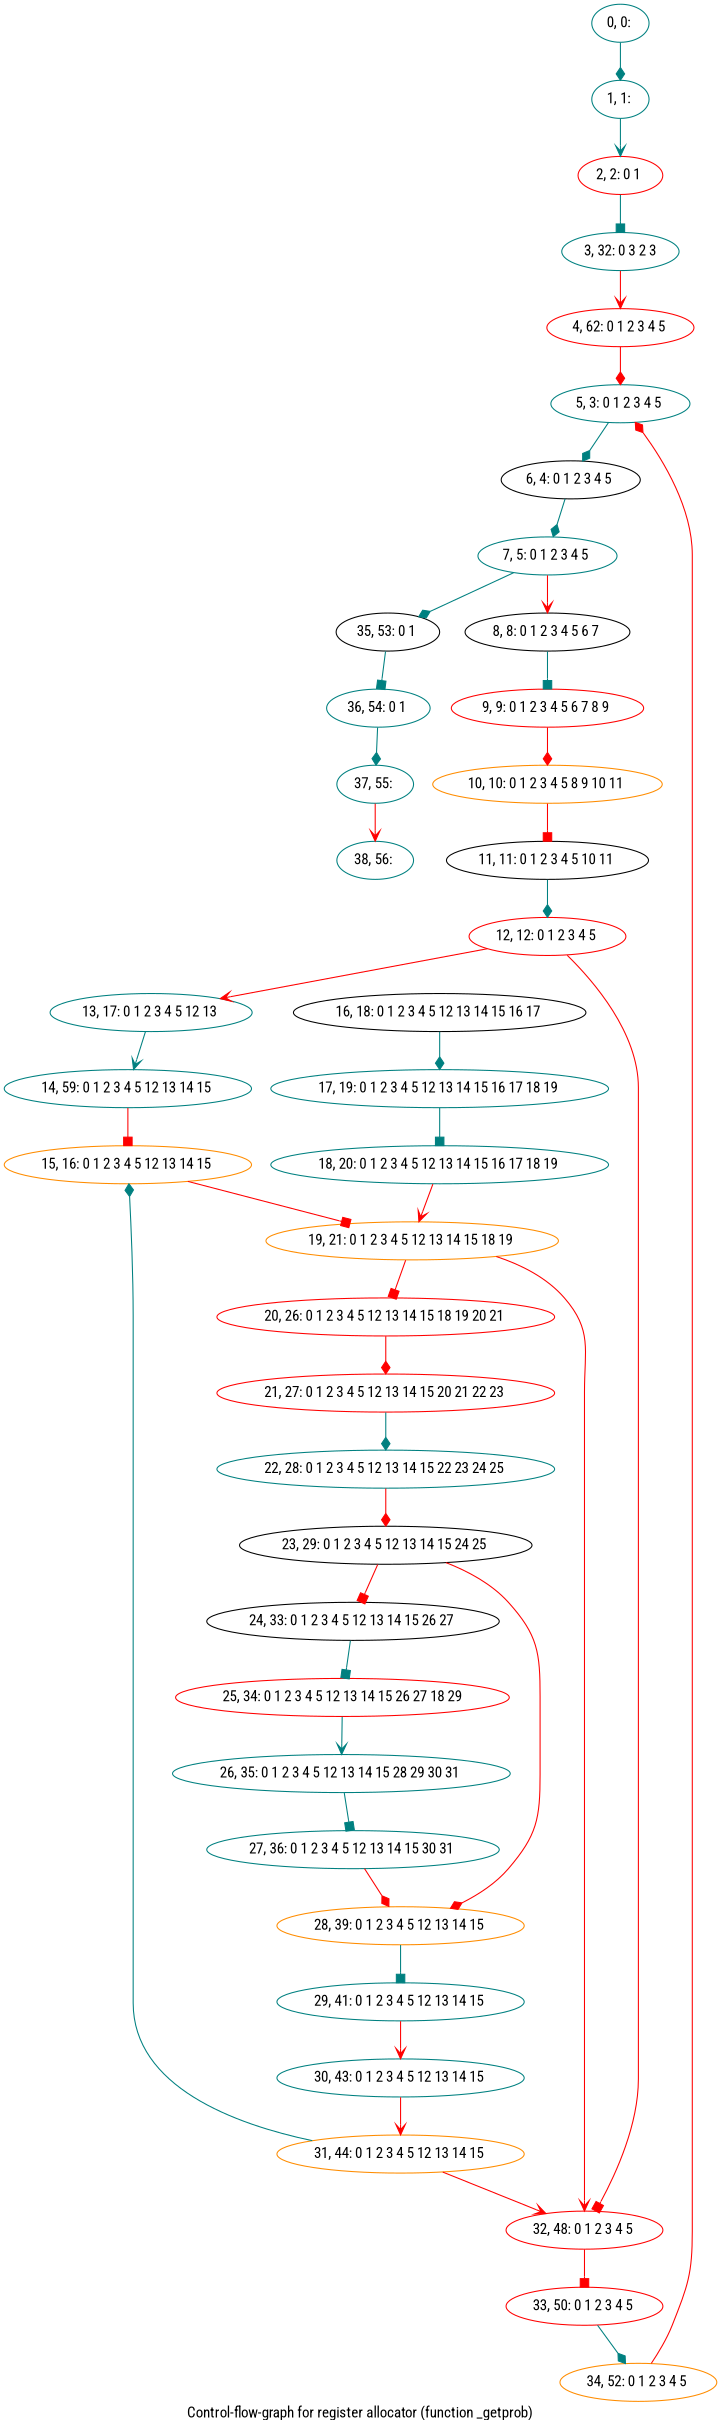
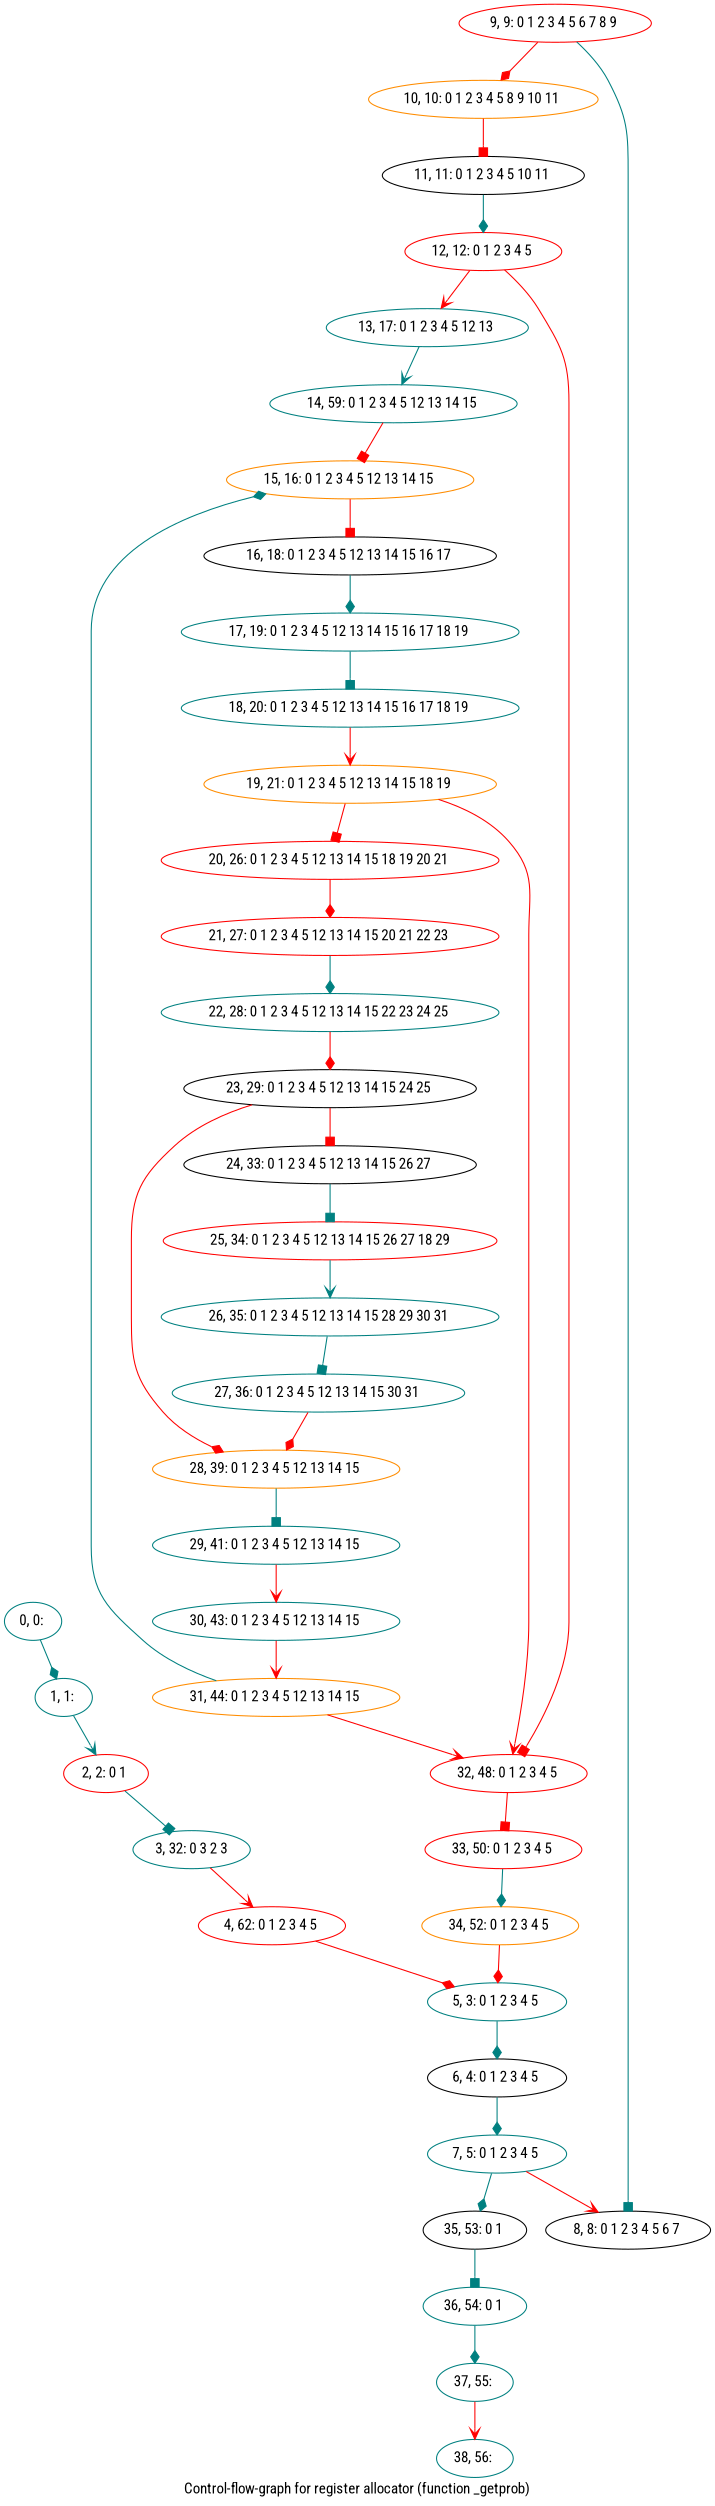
(547, 665) -> (628, 1114)
(264, 1201) -> (350, 513)
